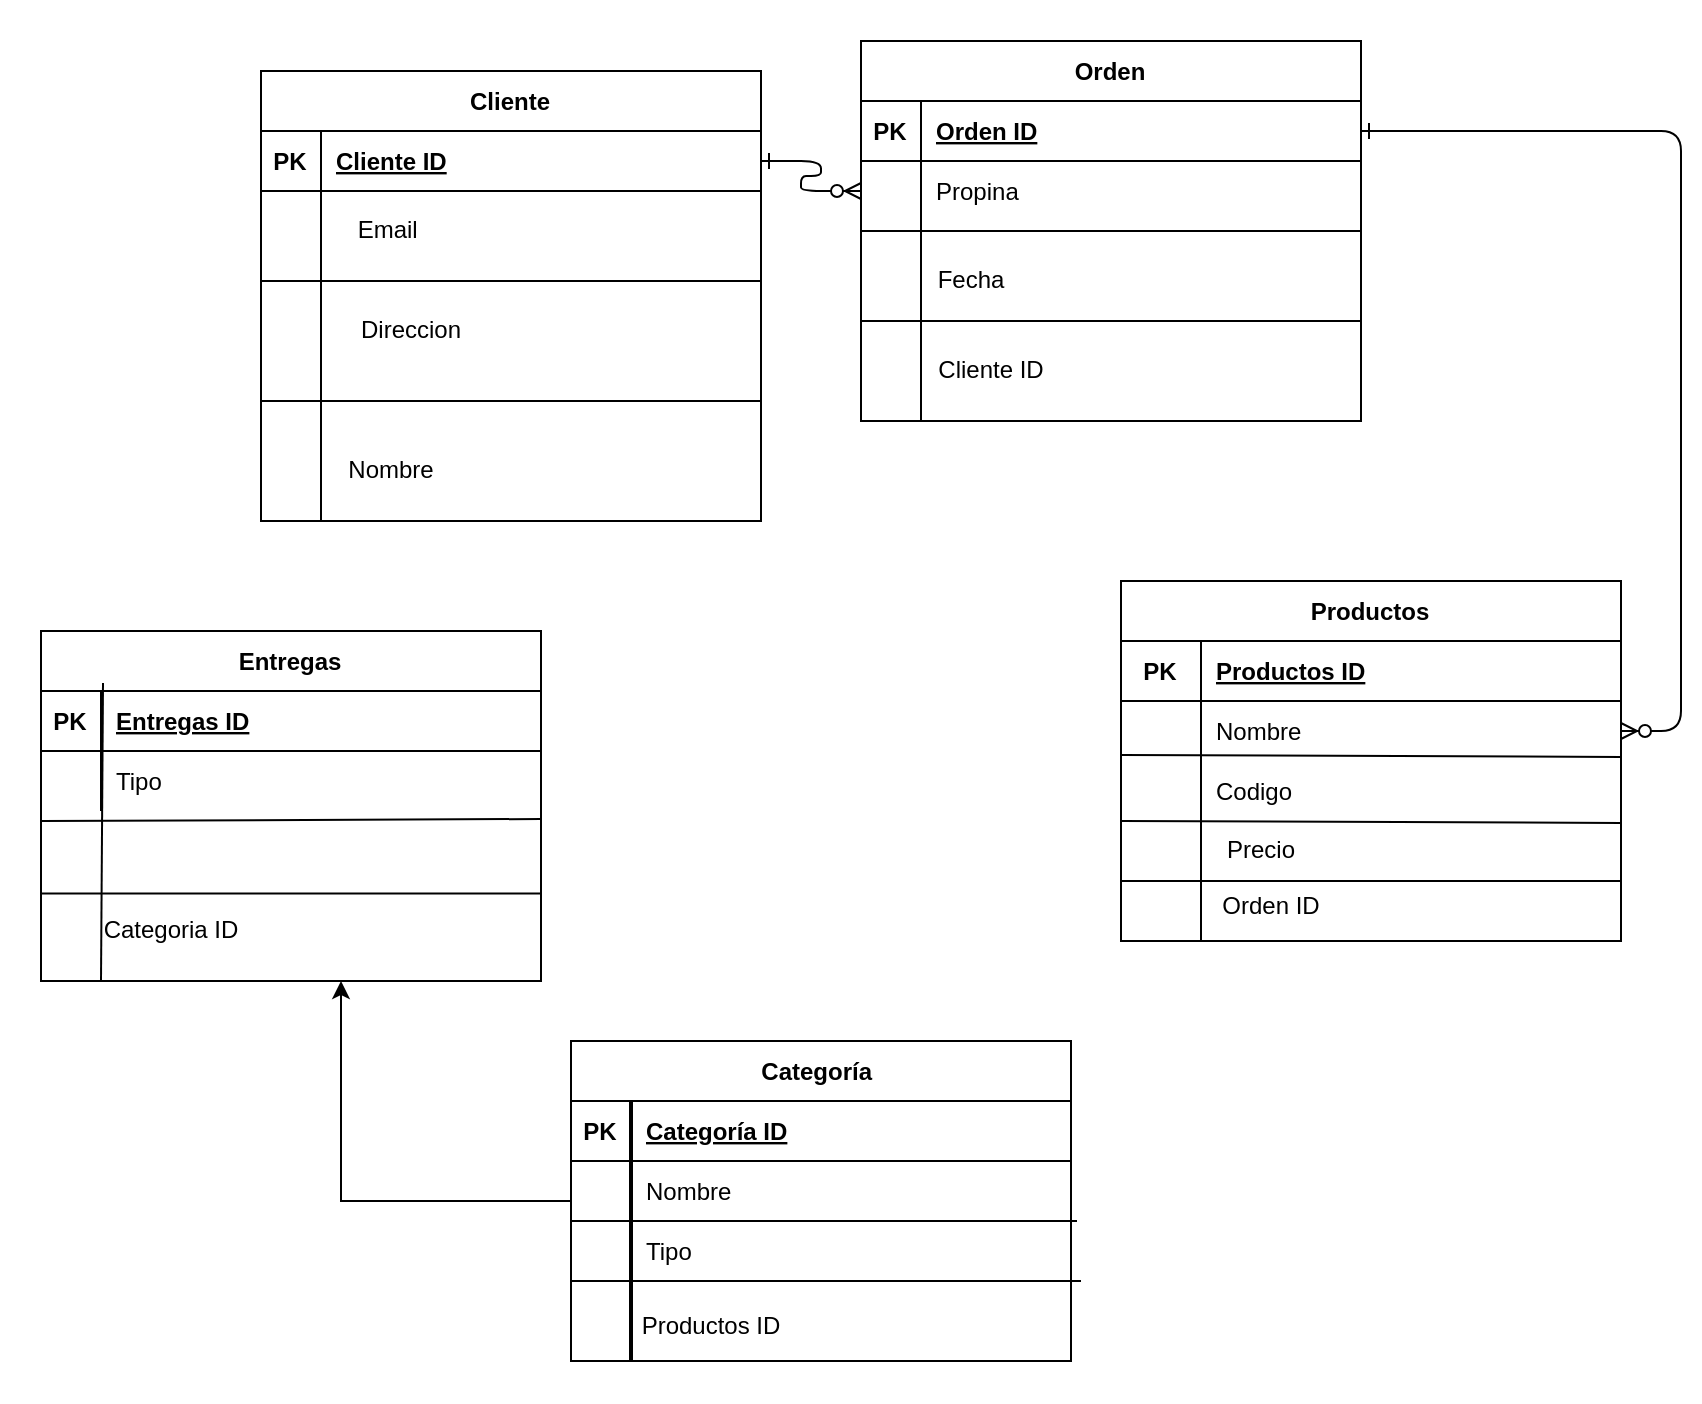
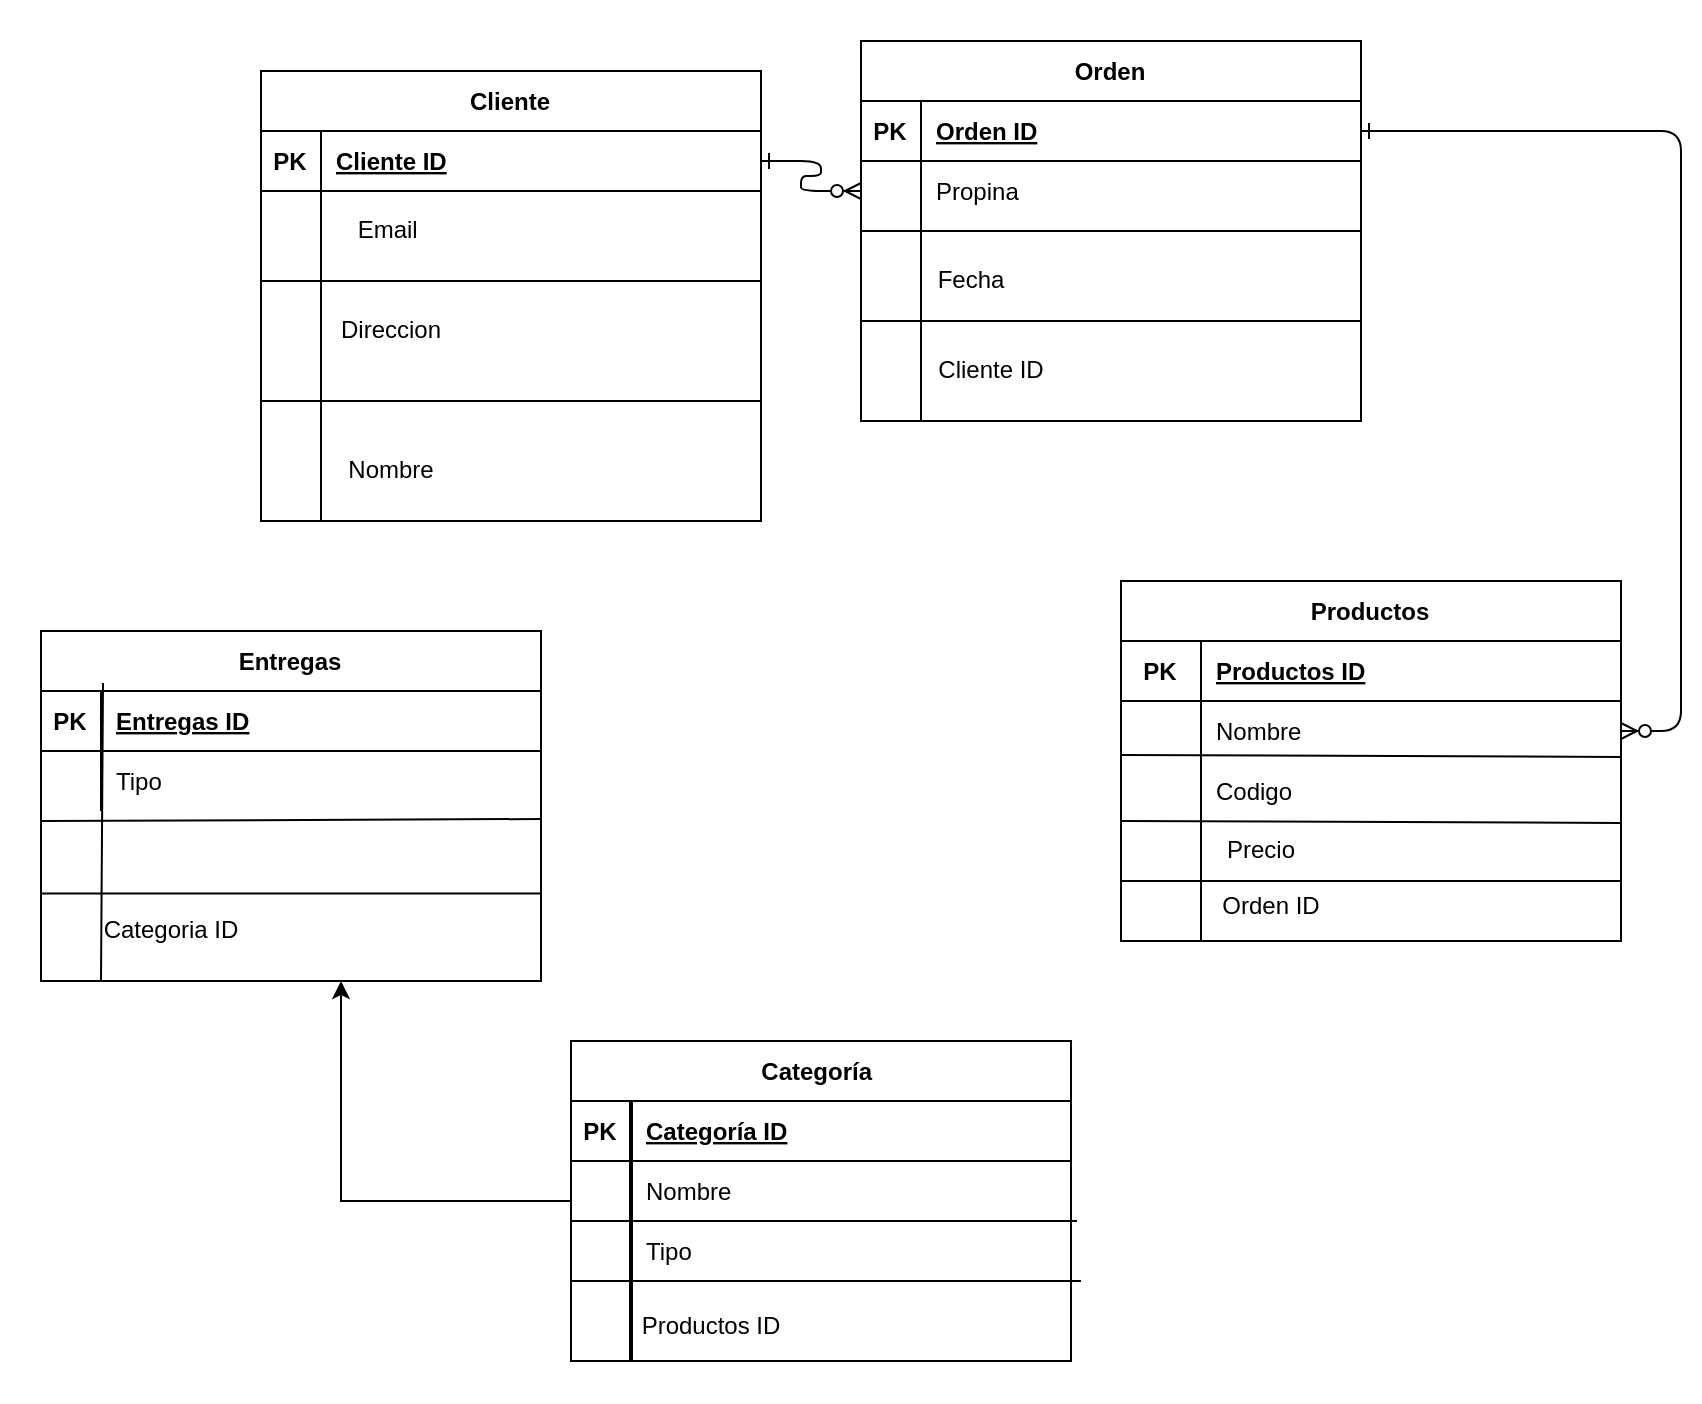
(411, 331) -> (391, 331)
